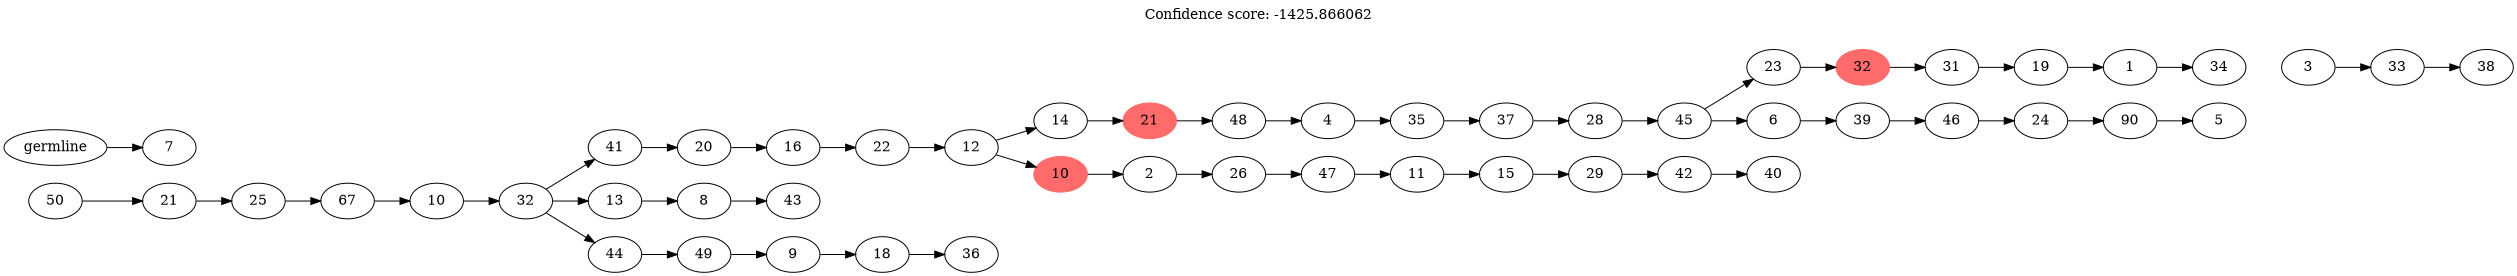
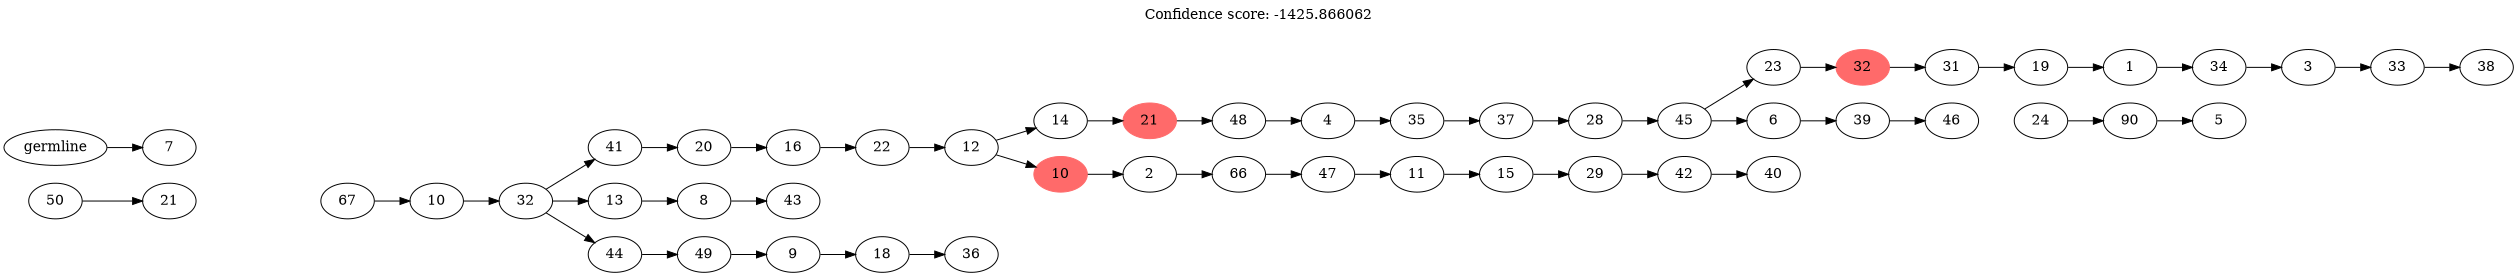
none -> (2259, 67)
(1992, 121) -> none
(1239, 174) -> (1239, 174)
(258, 201) -> none
